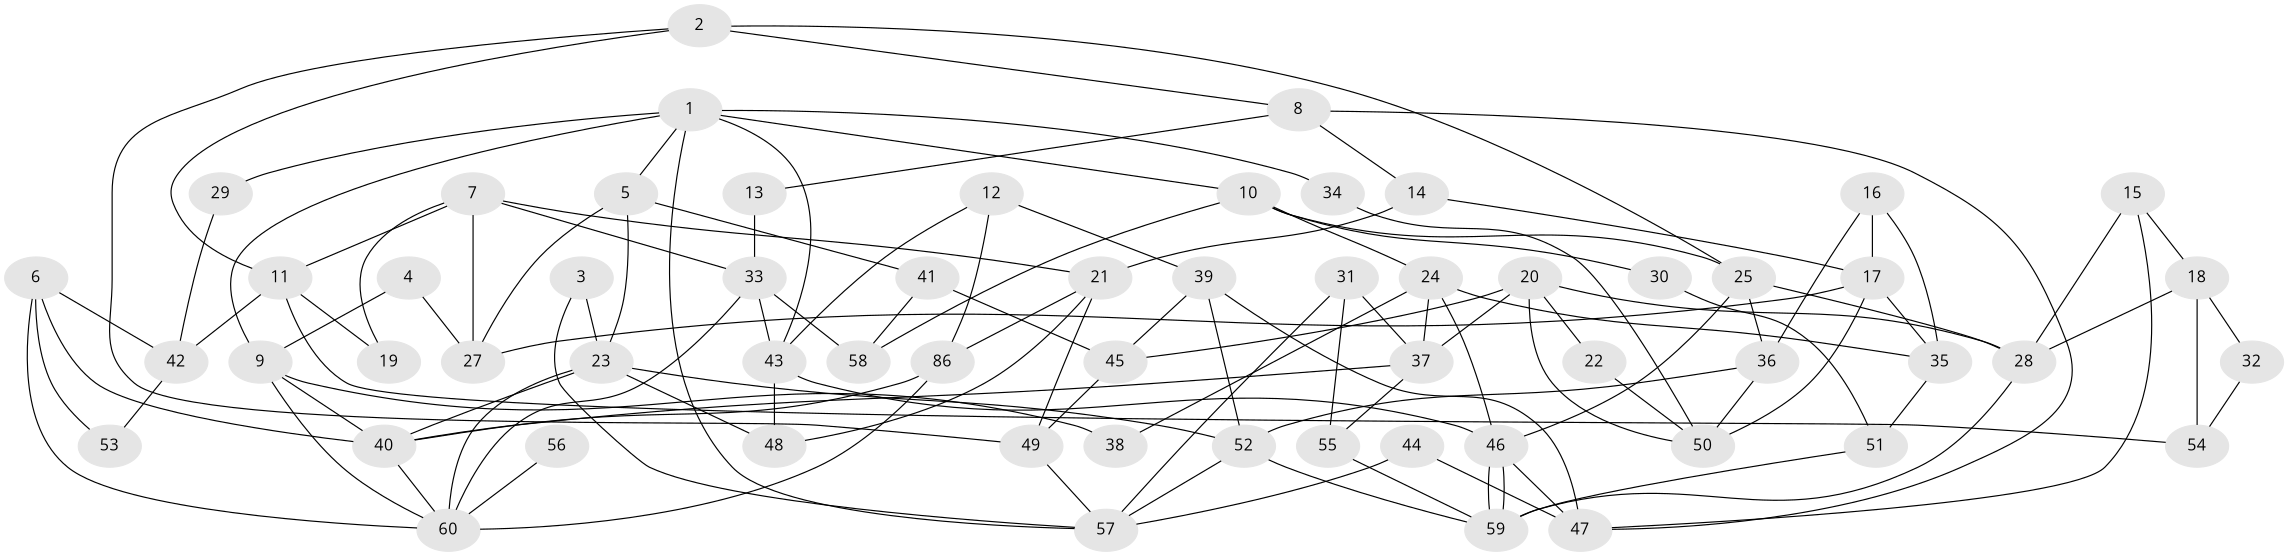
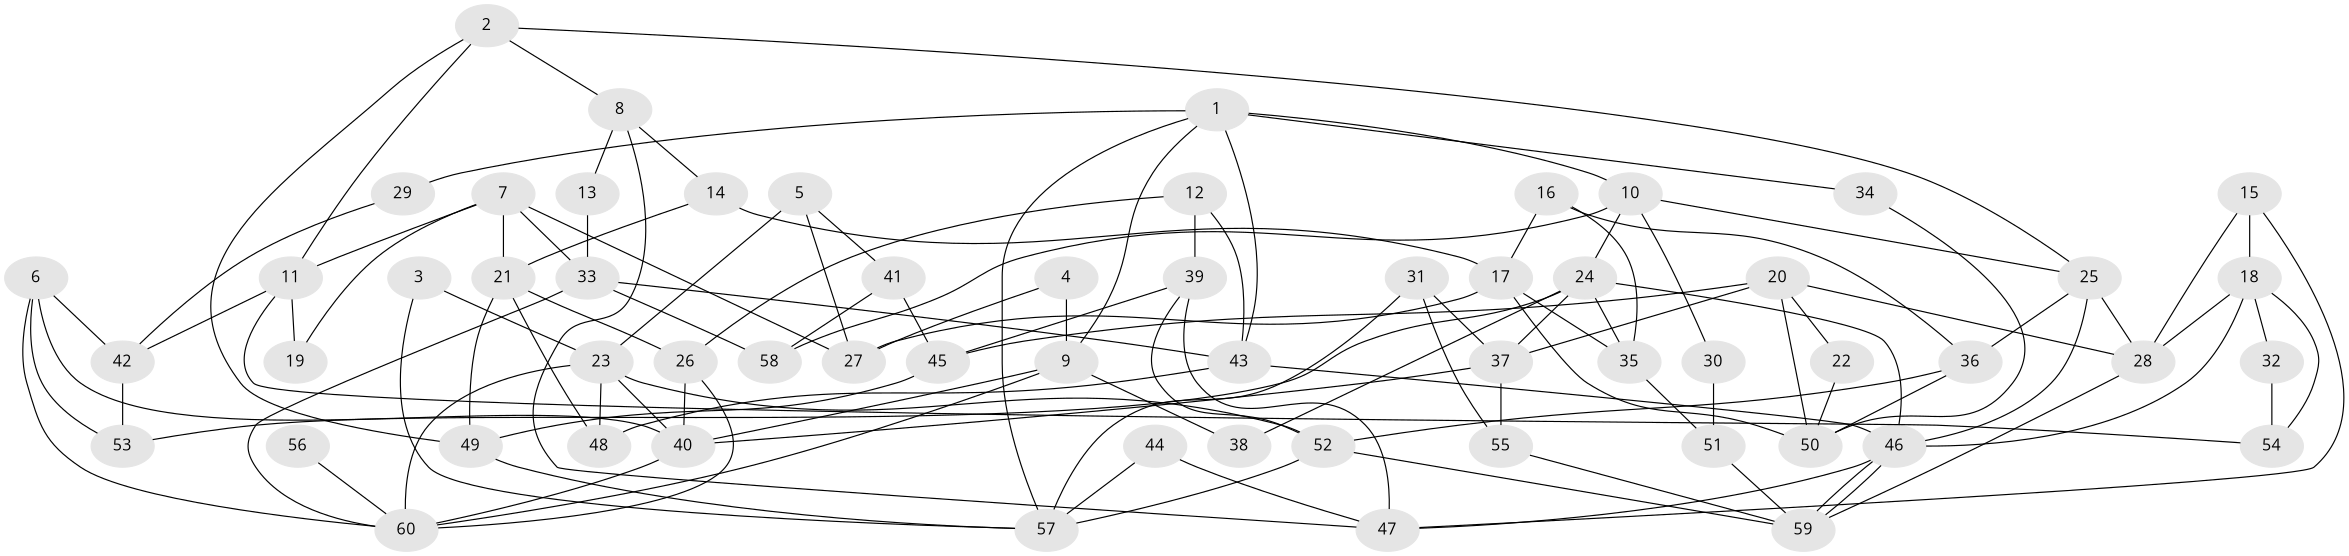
(658, 152) -> none
(943, 362) -> (686, 362)
none -> (759, 417)
none -> (2111, 420)
